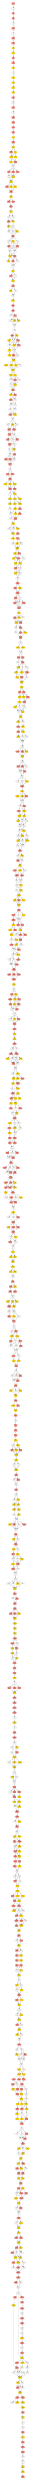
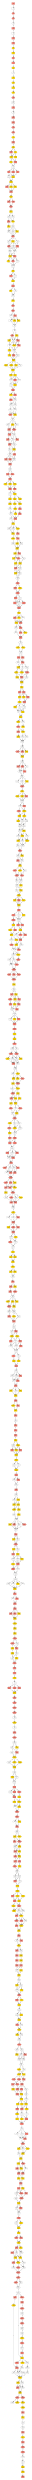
(14, 1906) -> (14, 1906)
(17, 2084) -> (17, 2084)
(16, 2198) -> (16, 2198)
